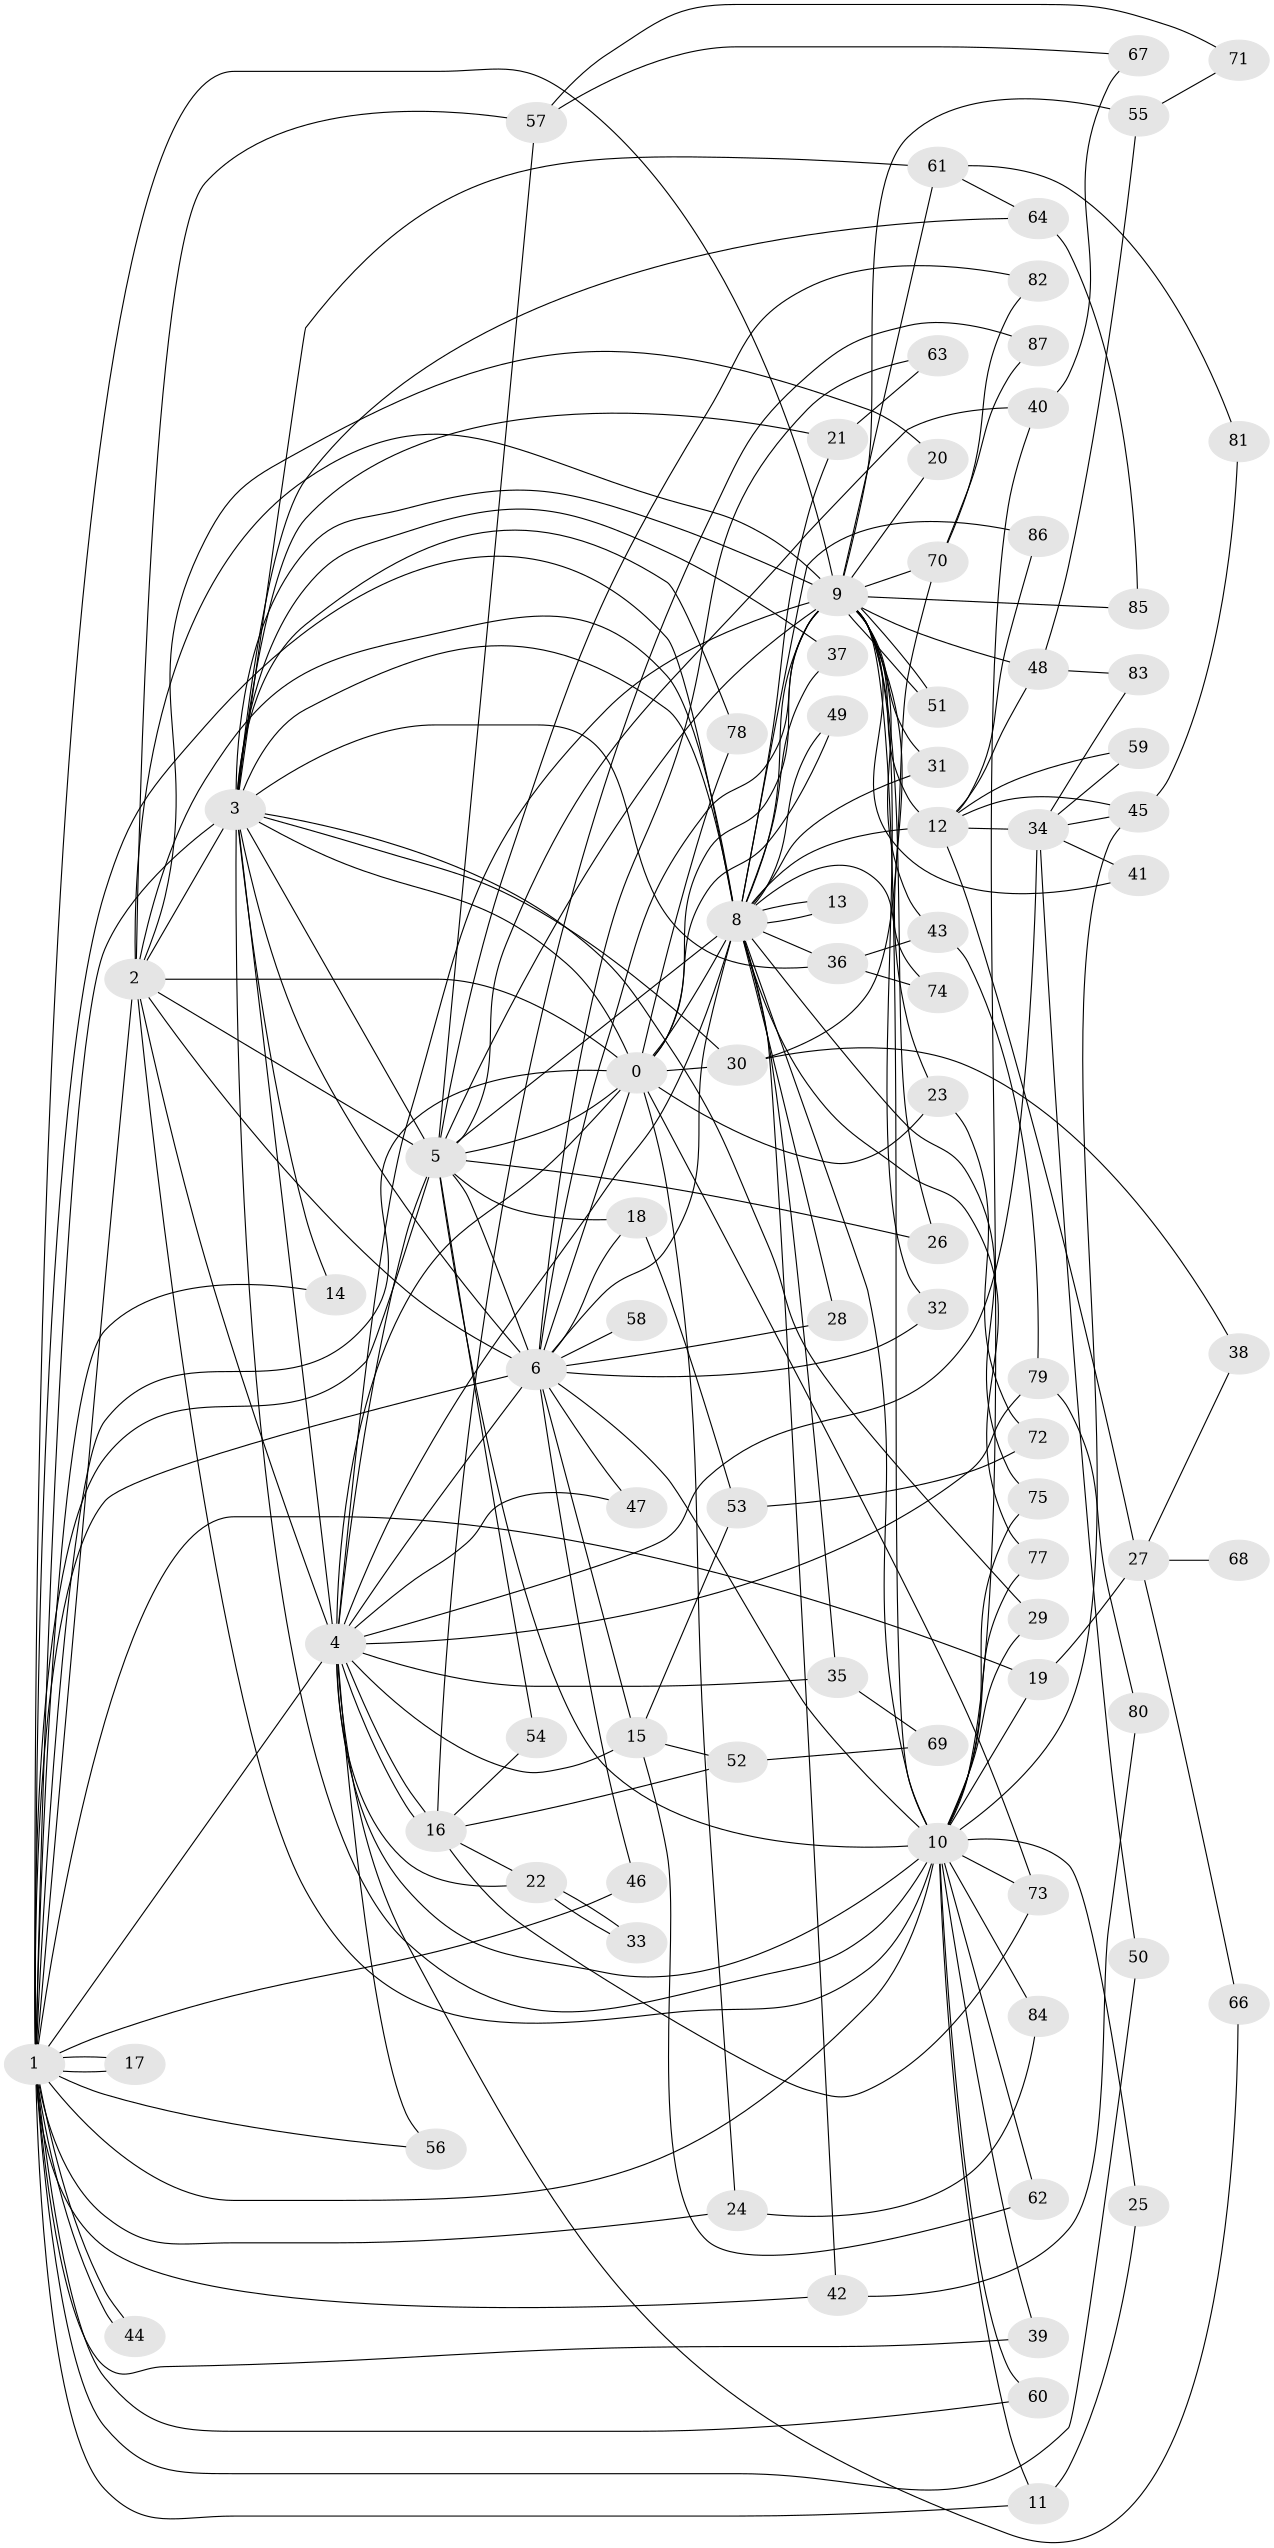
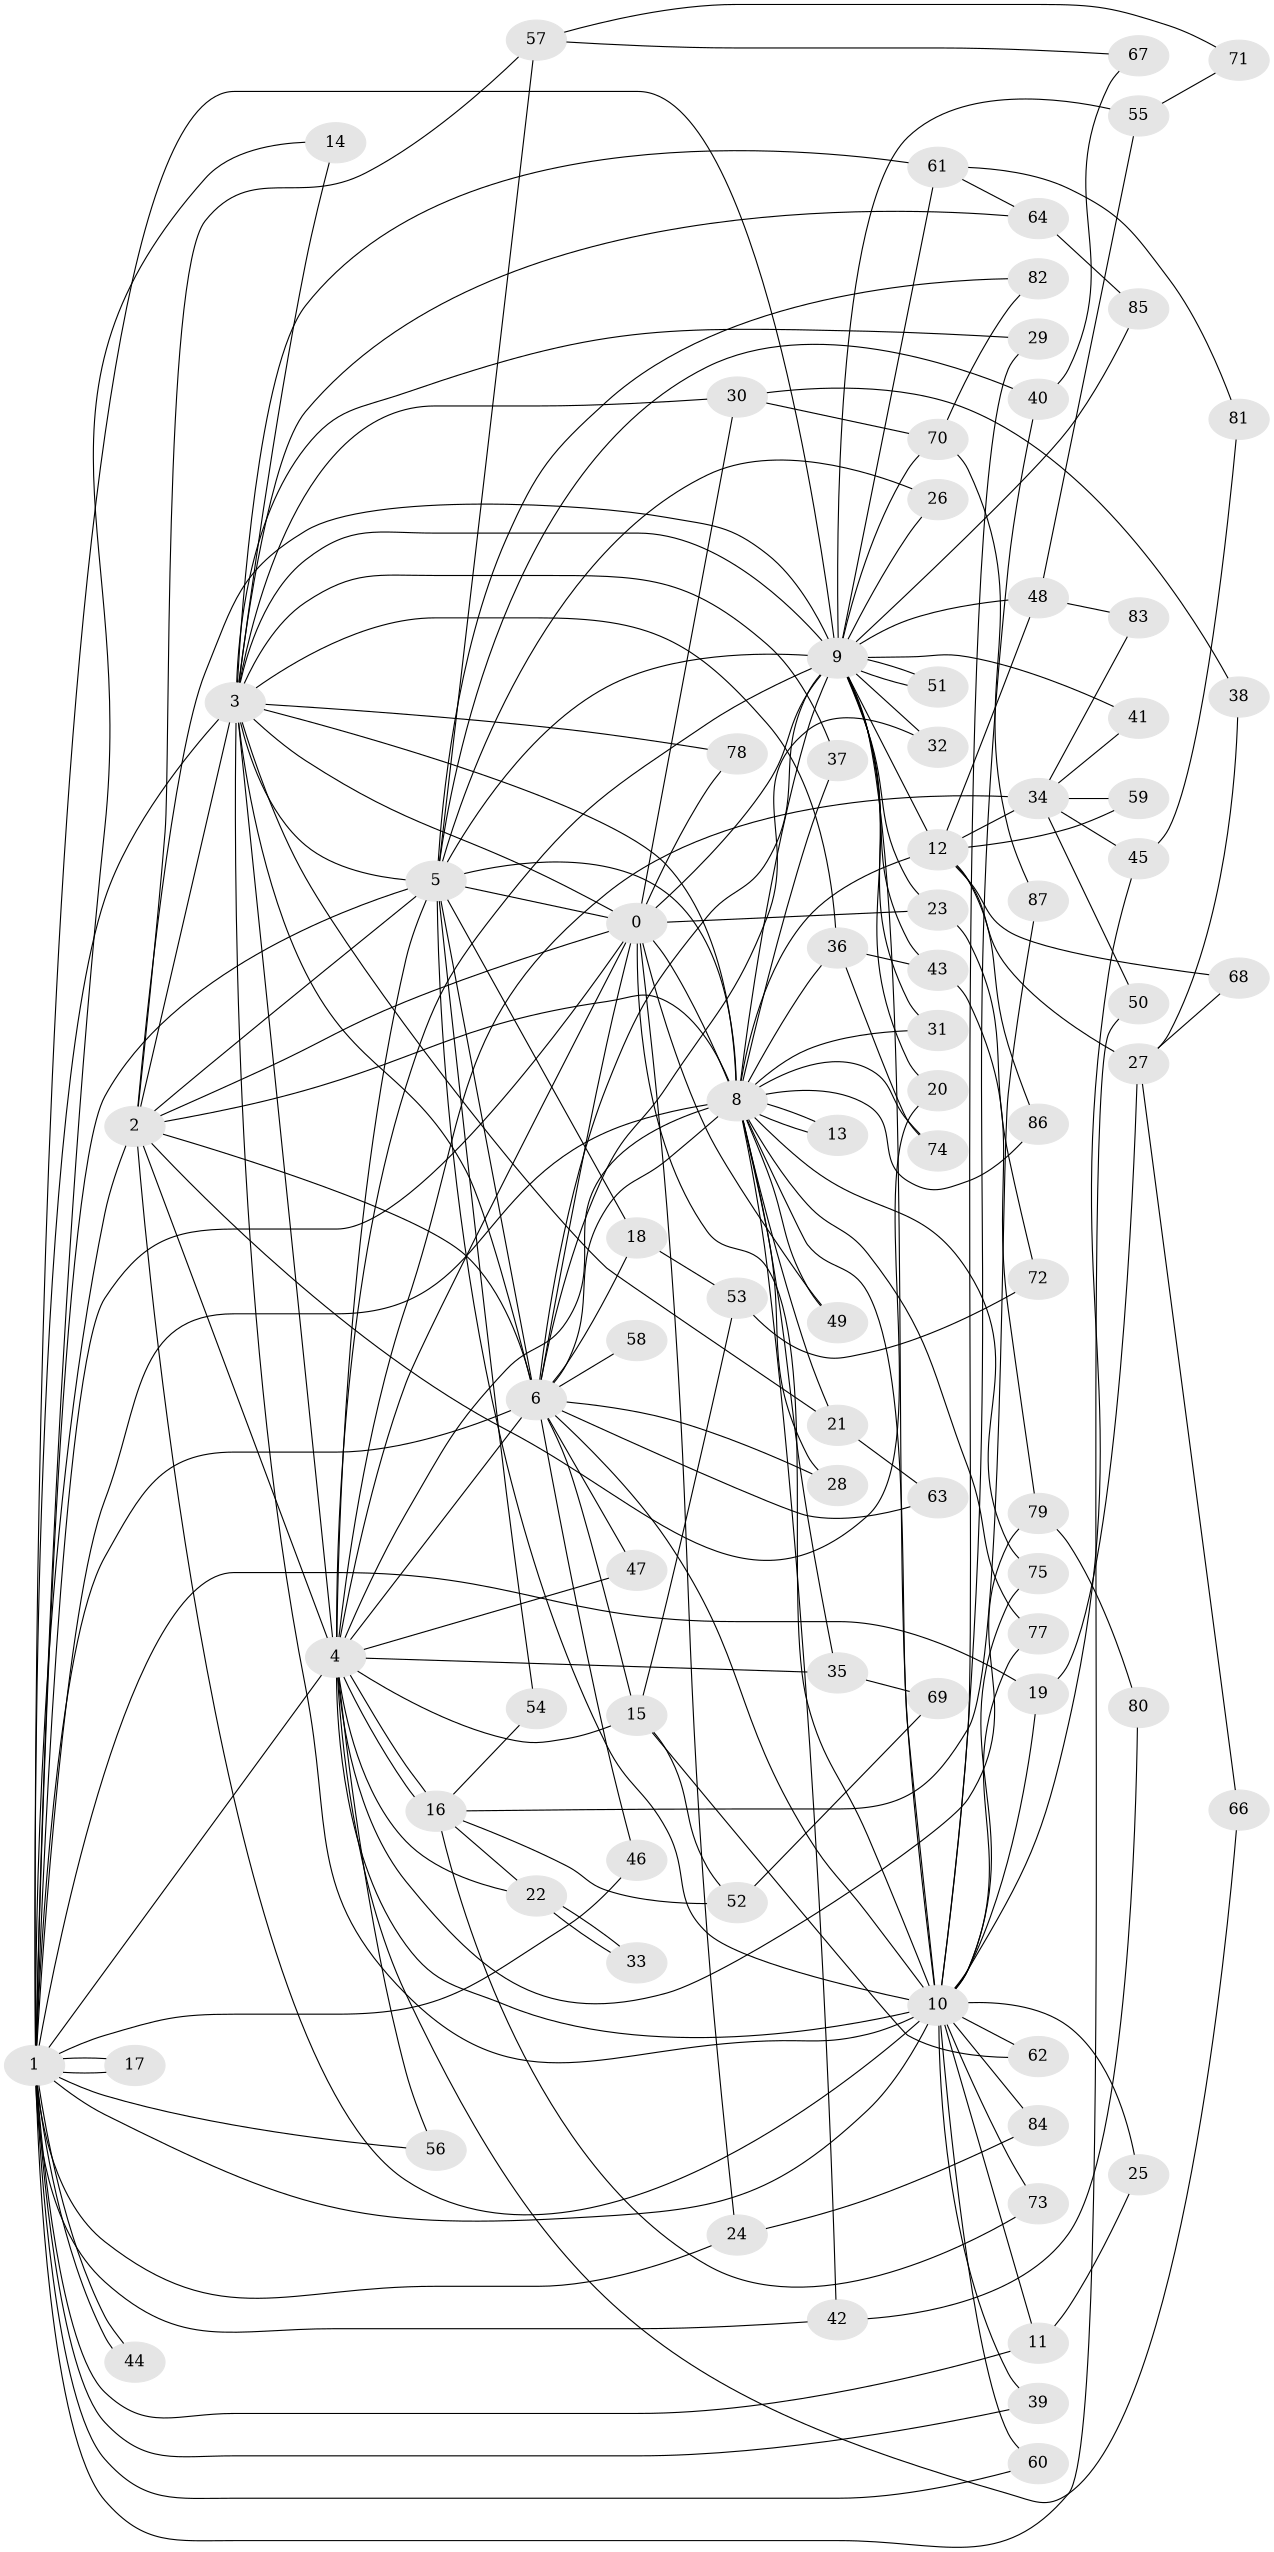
(1035, 797) -> (1066, 951)
(850, 1478) -> (737, 1249)
